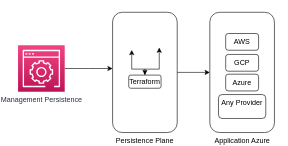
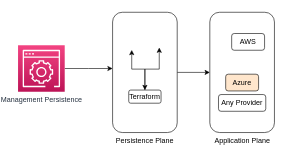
(242, 42) -> (248, 42)
(242, 63) -> none
(145, 82) -> (145, 97)
(242, 83) -> (242, 83)
(242, 107) -> (242, 103)
(243, 141) -> (243, 141)
